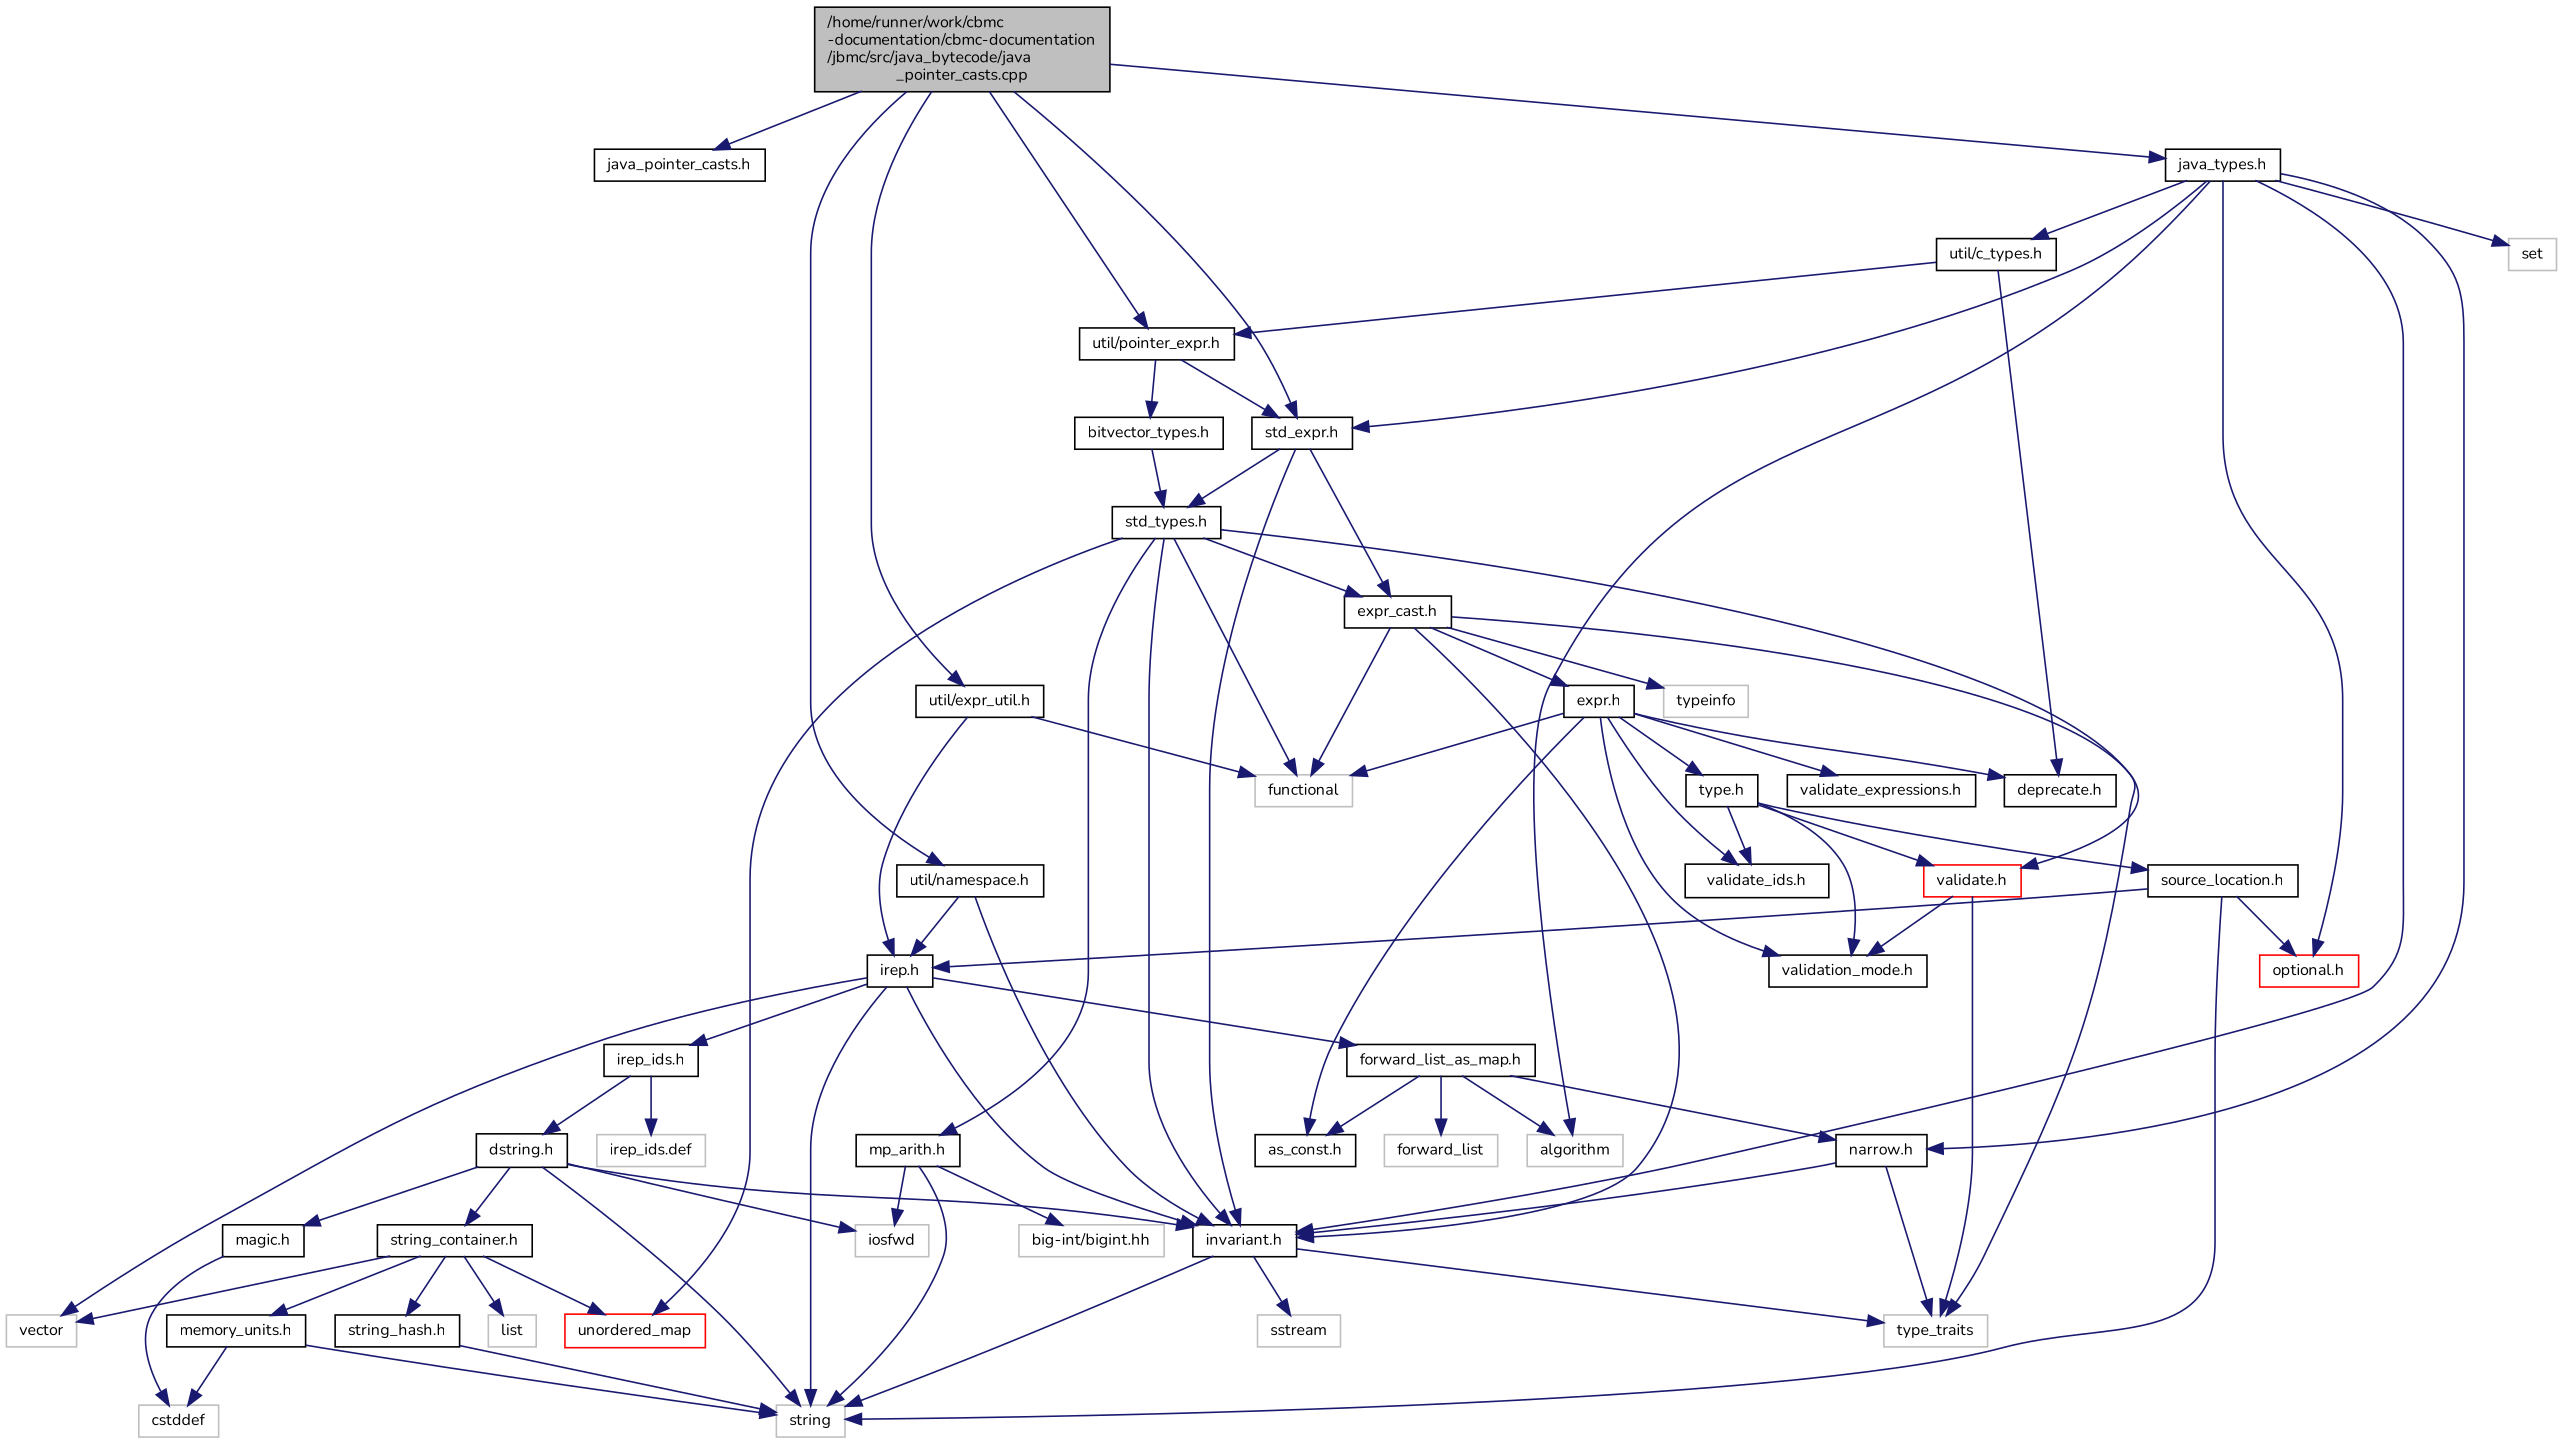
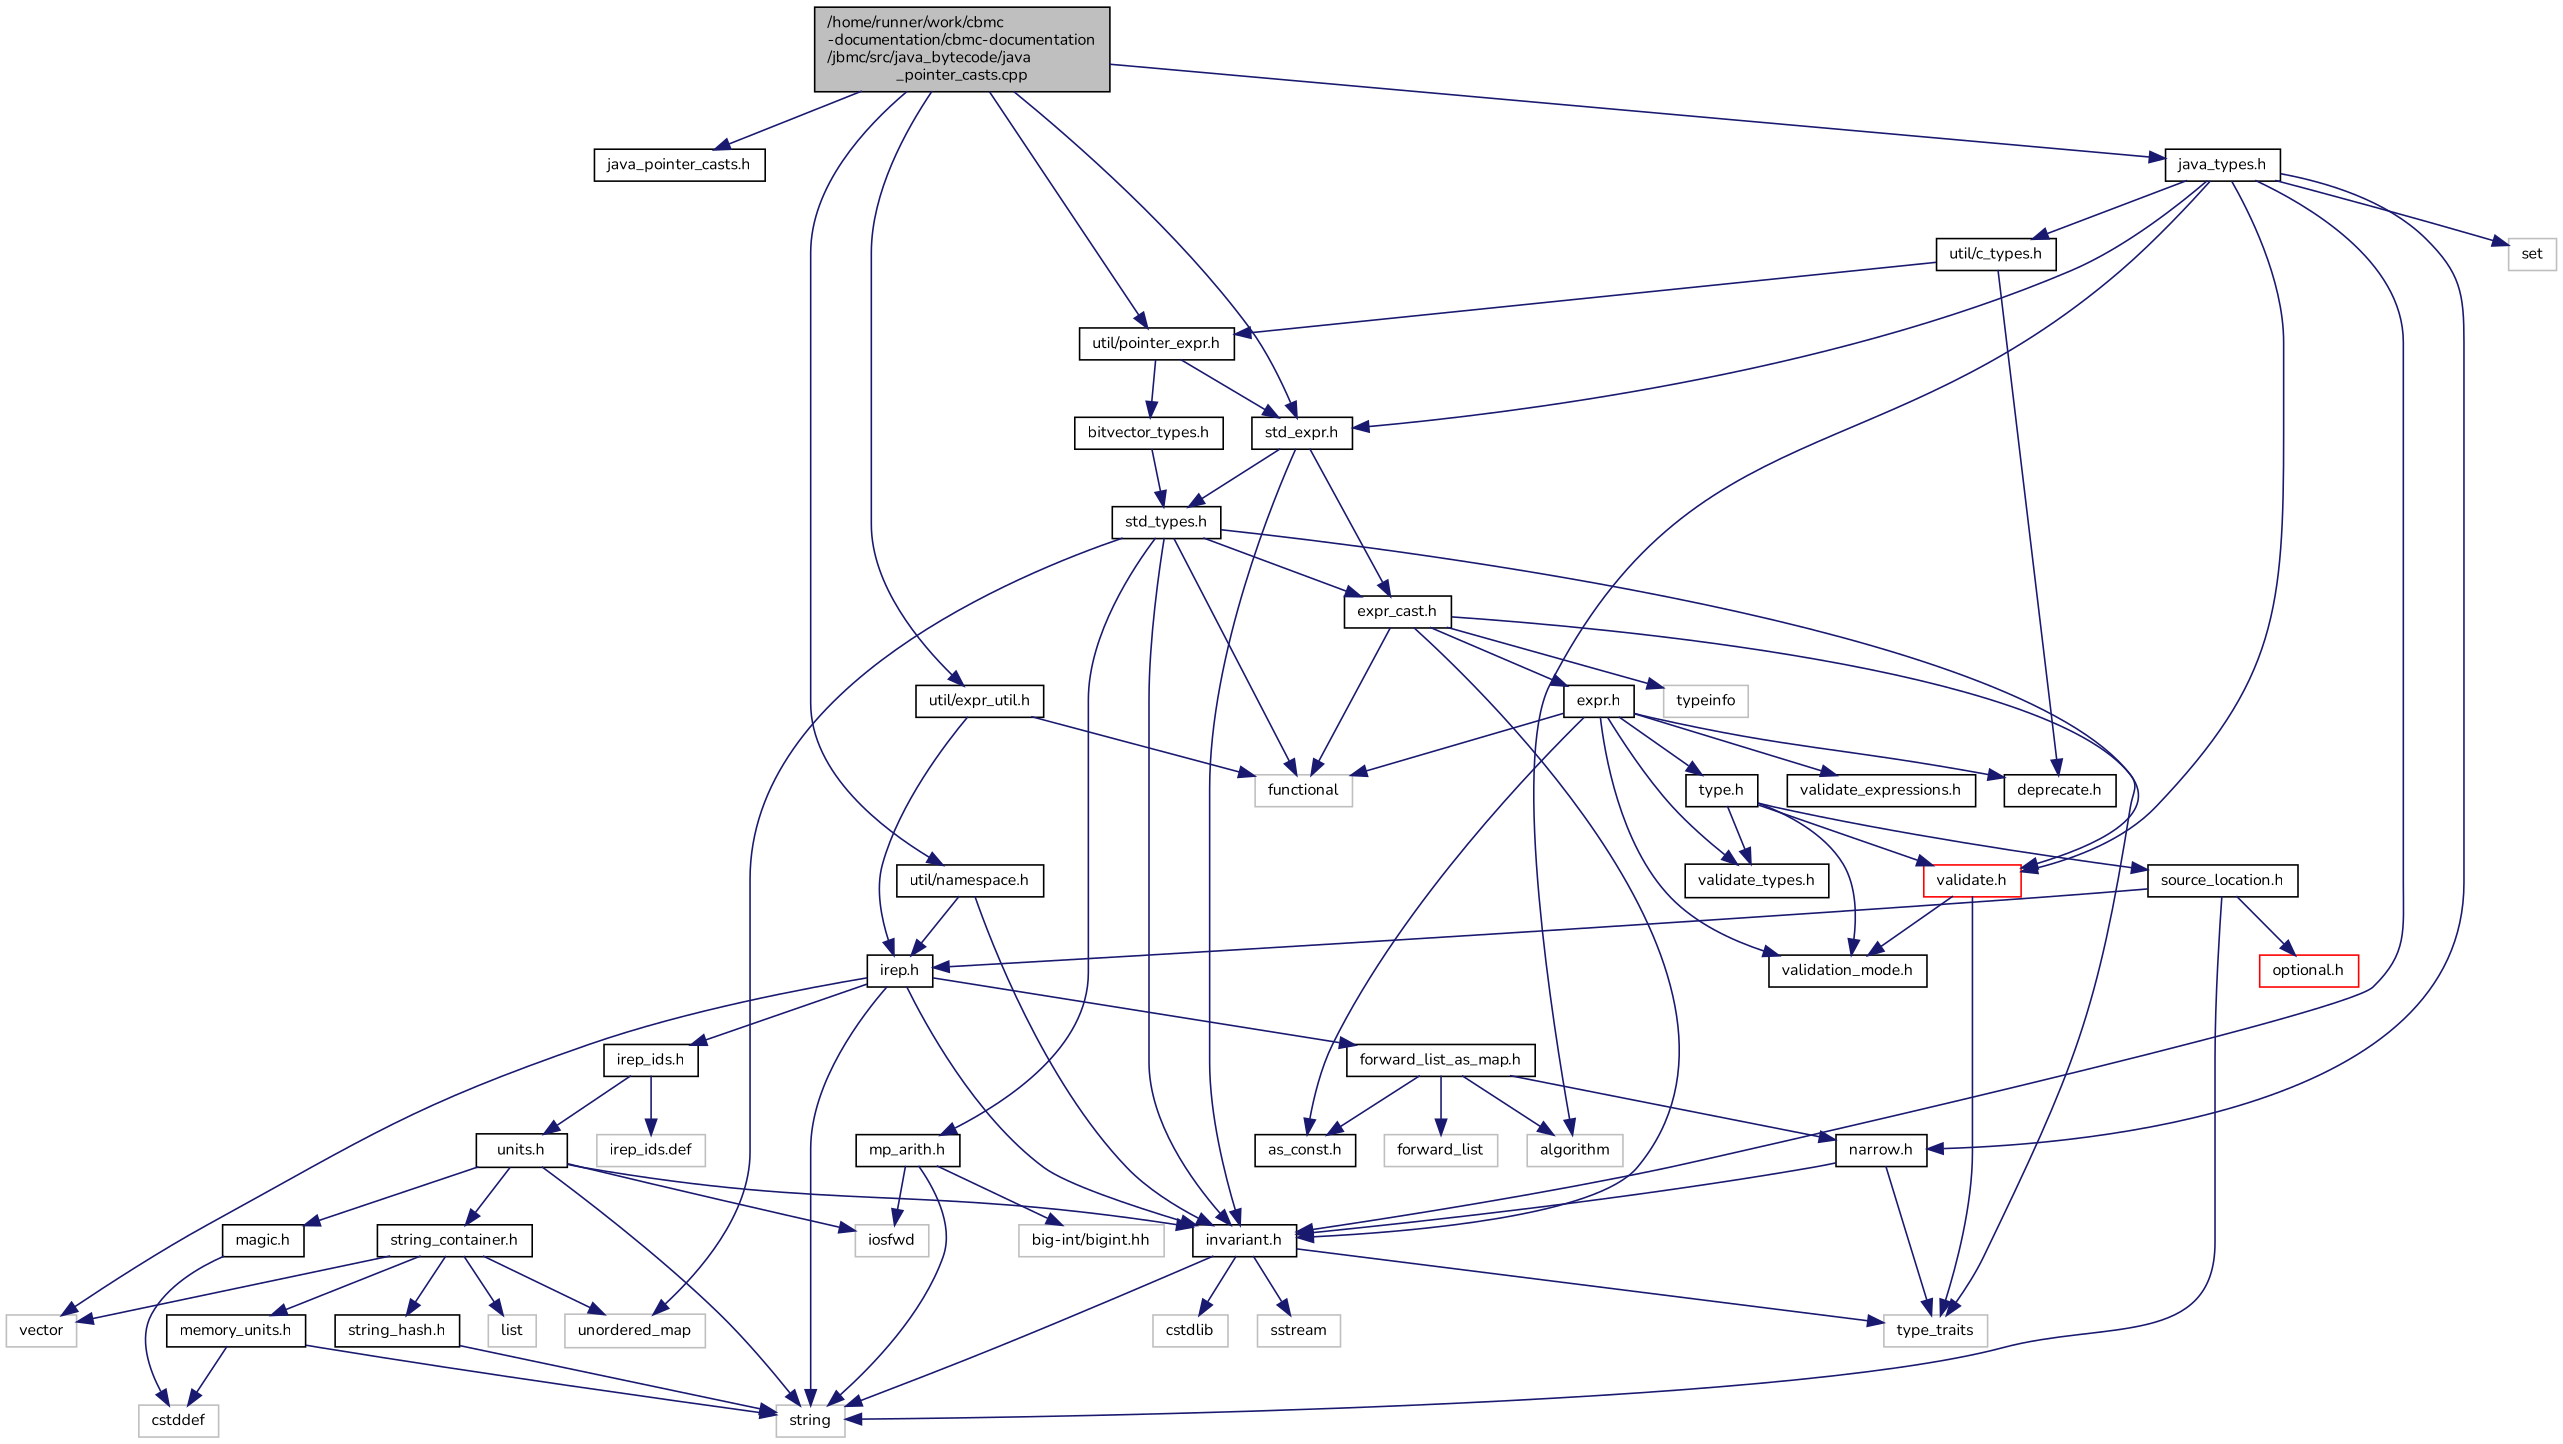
(2279, 563) -> (2278, 574)
(1757, 881) -> (1757, 881)
(522, 1151) -> (522, 1151)
(635, 1331) -> (635, 1331)
none -> (1190, 1331)
